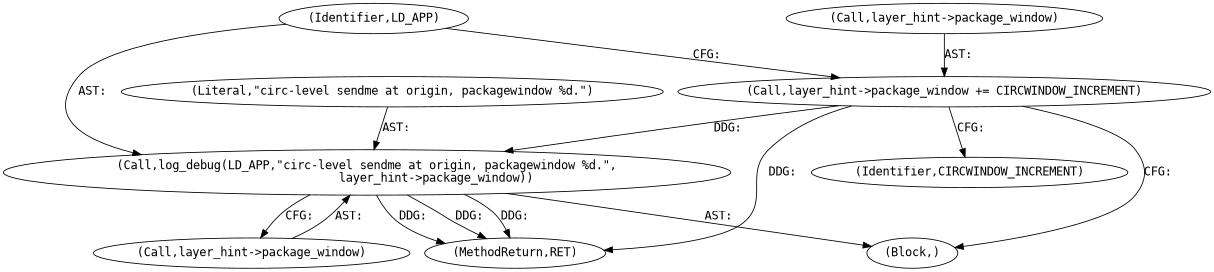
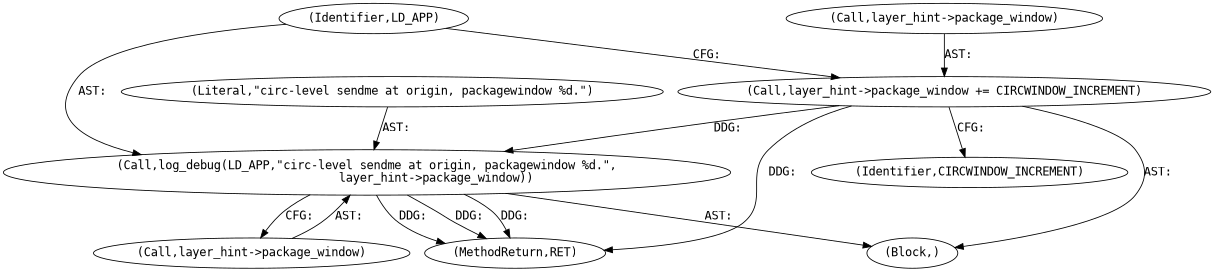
(1162, 172) -> (1162, 172)
